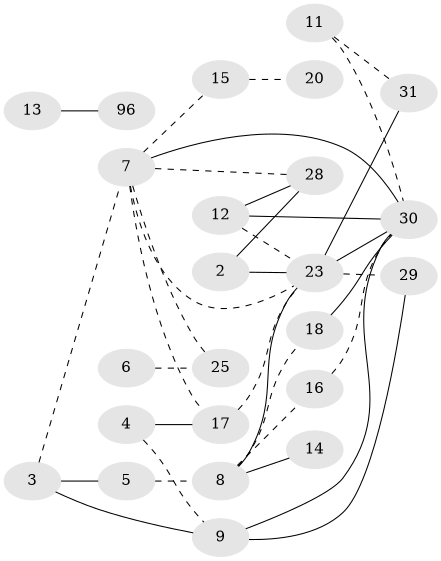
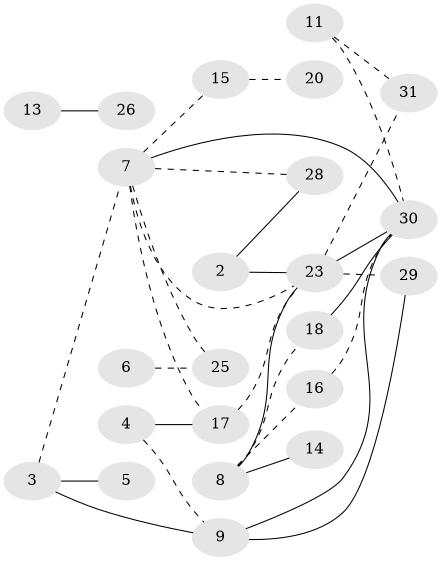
(127, 111) -> (127, 111)
(362, 183) -> (362, 183)
(221, 215) -> none
(166, 481) -> none
